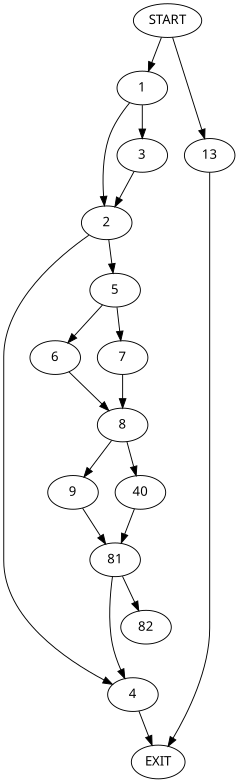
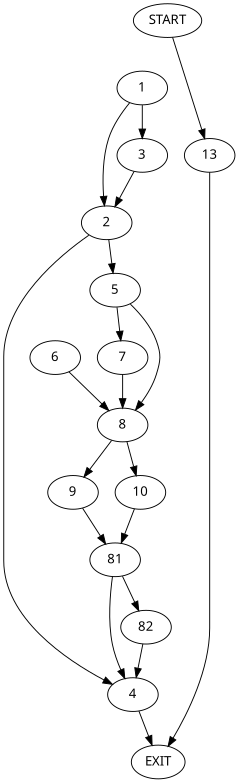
(157, 50) -> none
(88, 320) -> (159, 351)
(140, 492) -> (140, 492)
none -> (140, 656)
